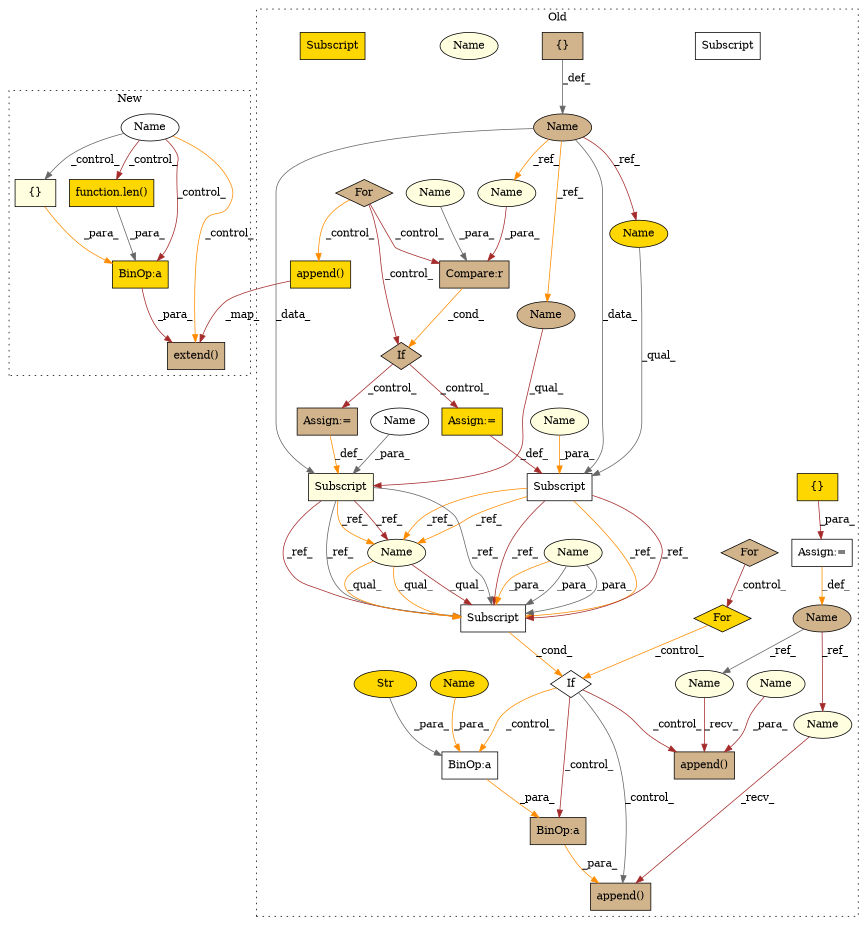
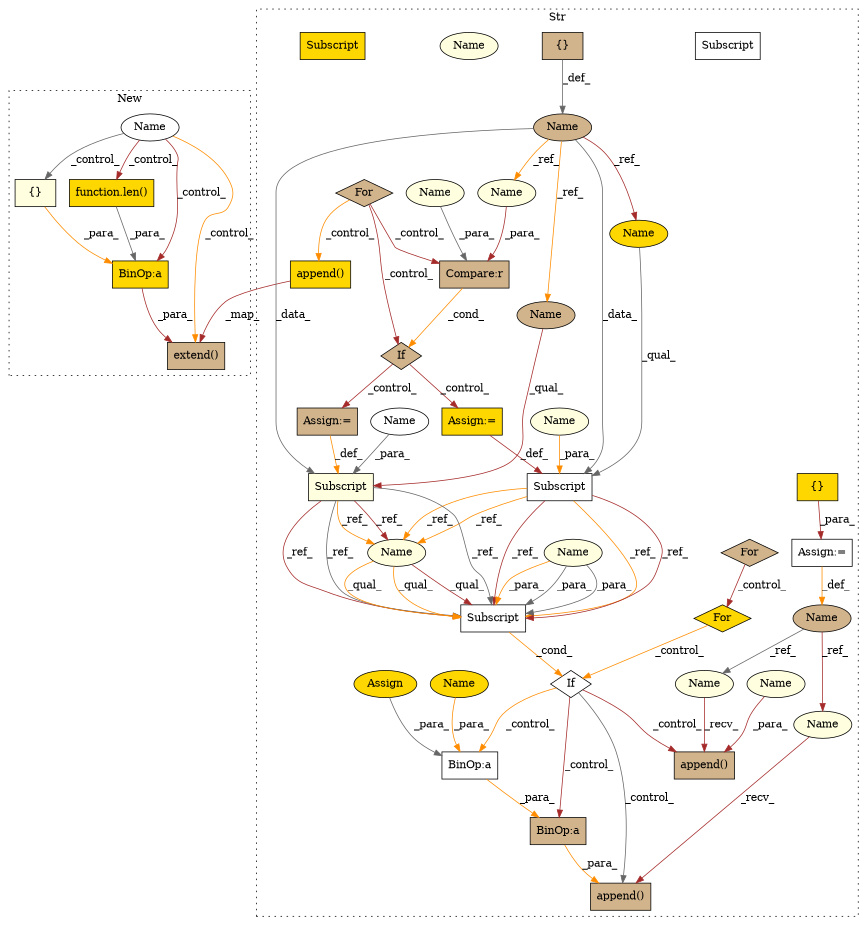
(557, 18) -> (557, 18)
(385, 684) -> (385, 684)
